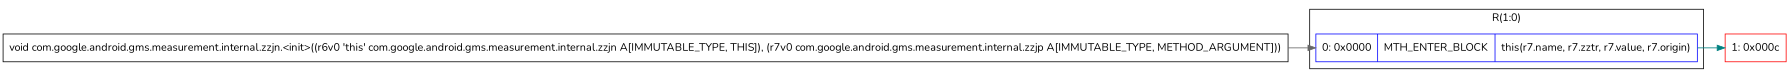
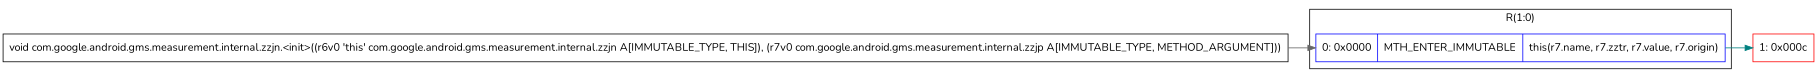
(1436, 47) -> (1450, 47)
